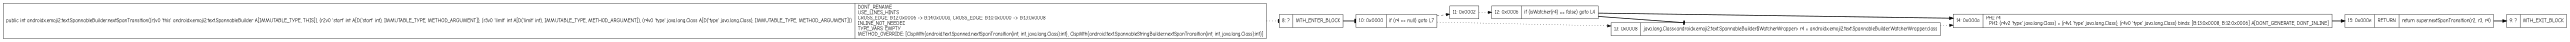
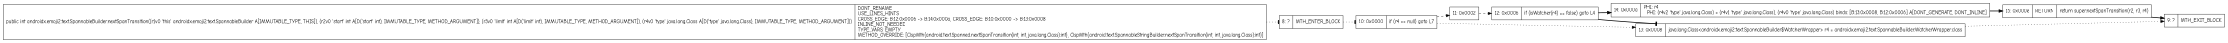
(1483, 12) -> (1483, 13)
(1349, 21) -> (1349, 22)
(1945, 25) -> (2063, 24)
